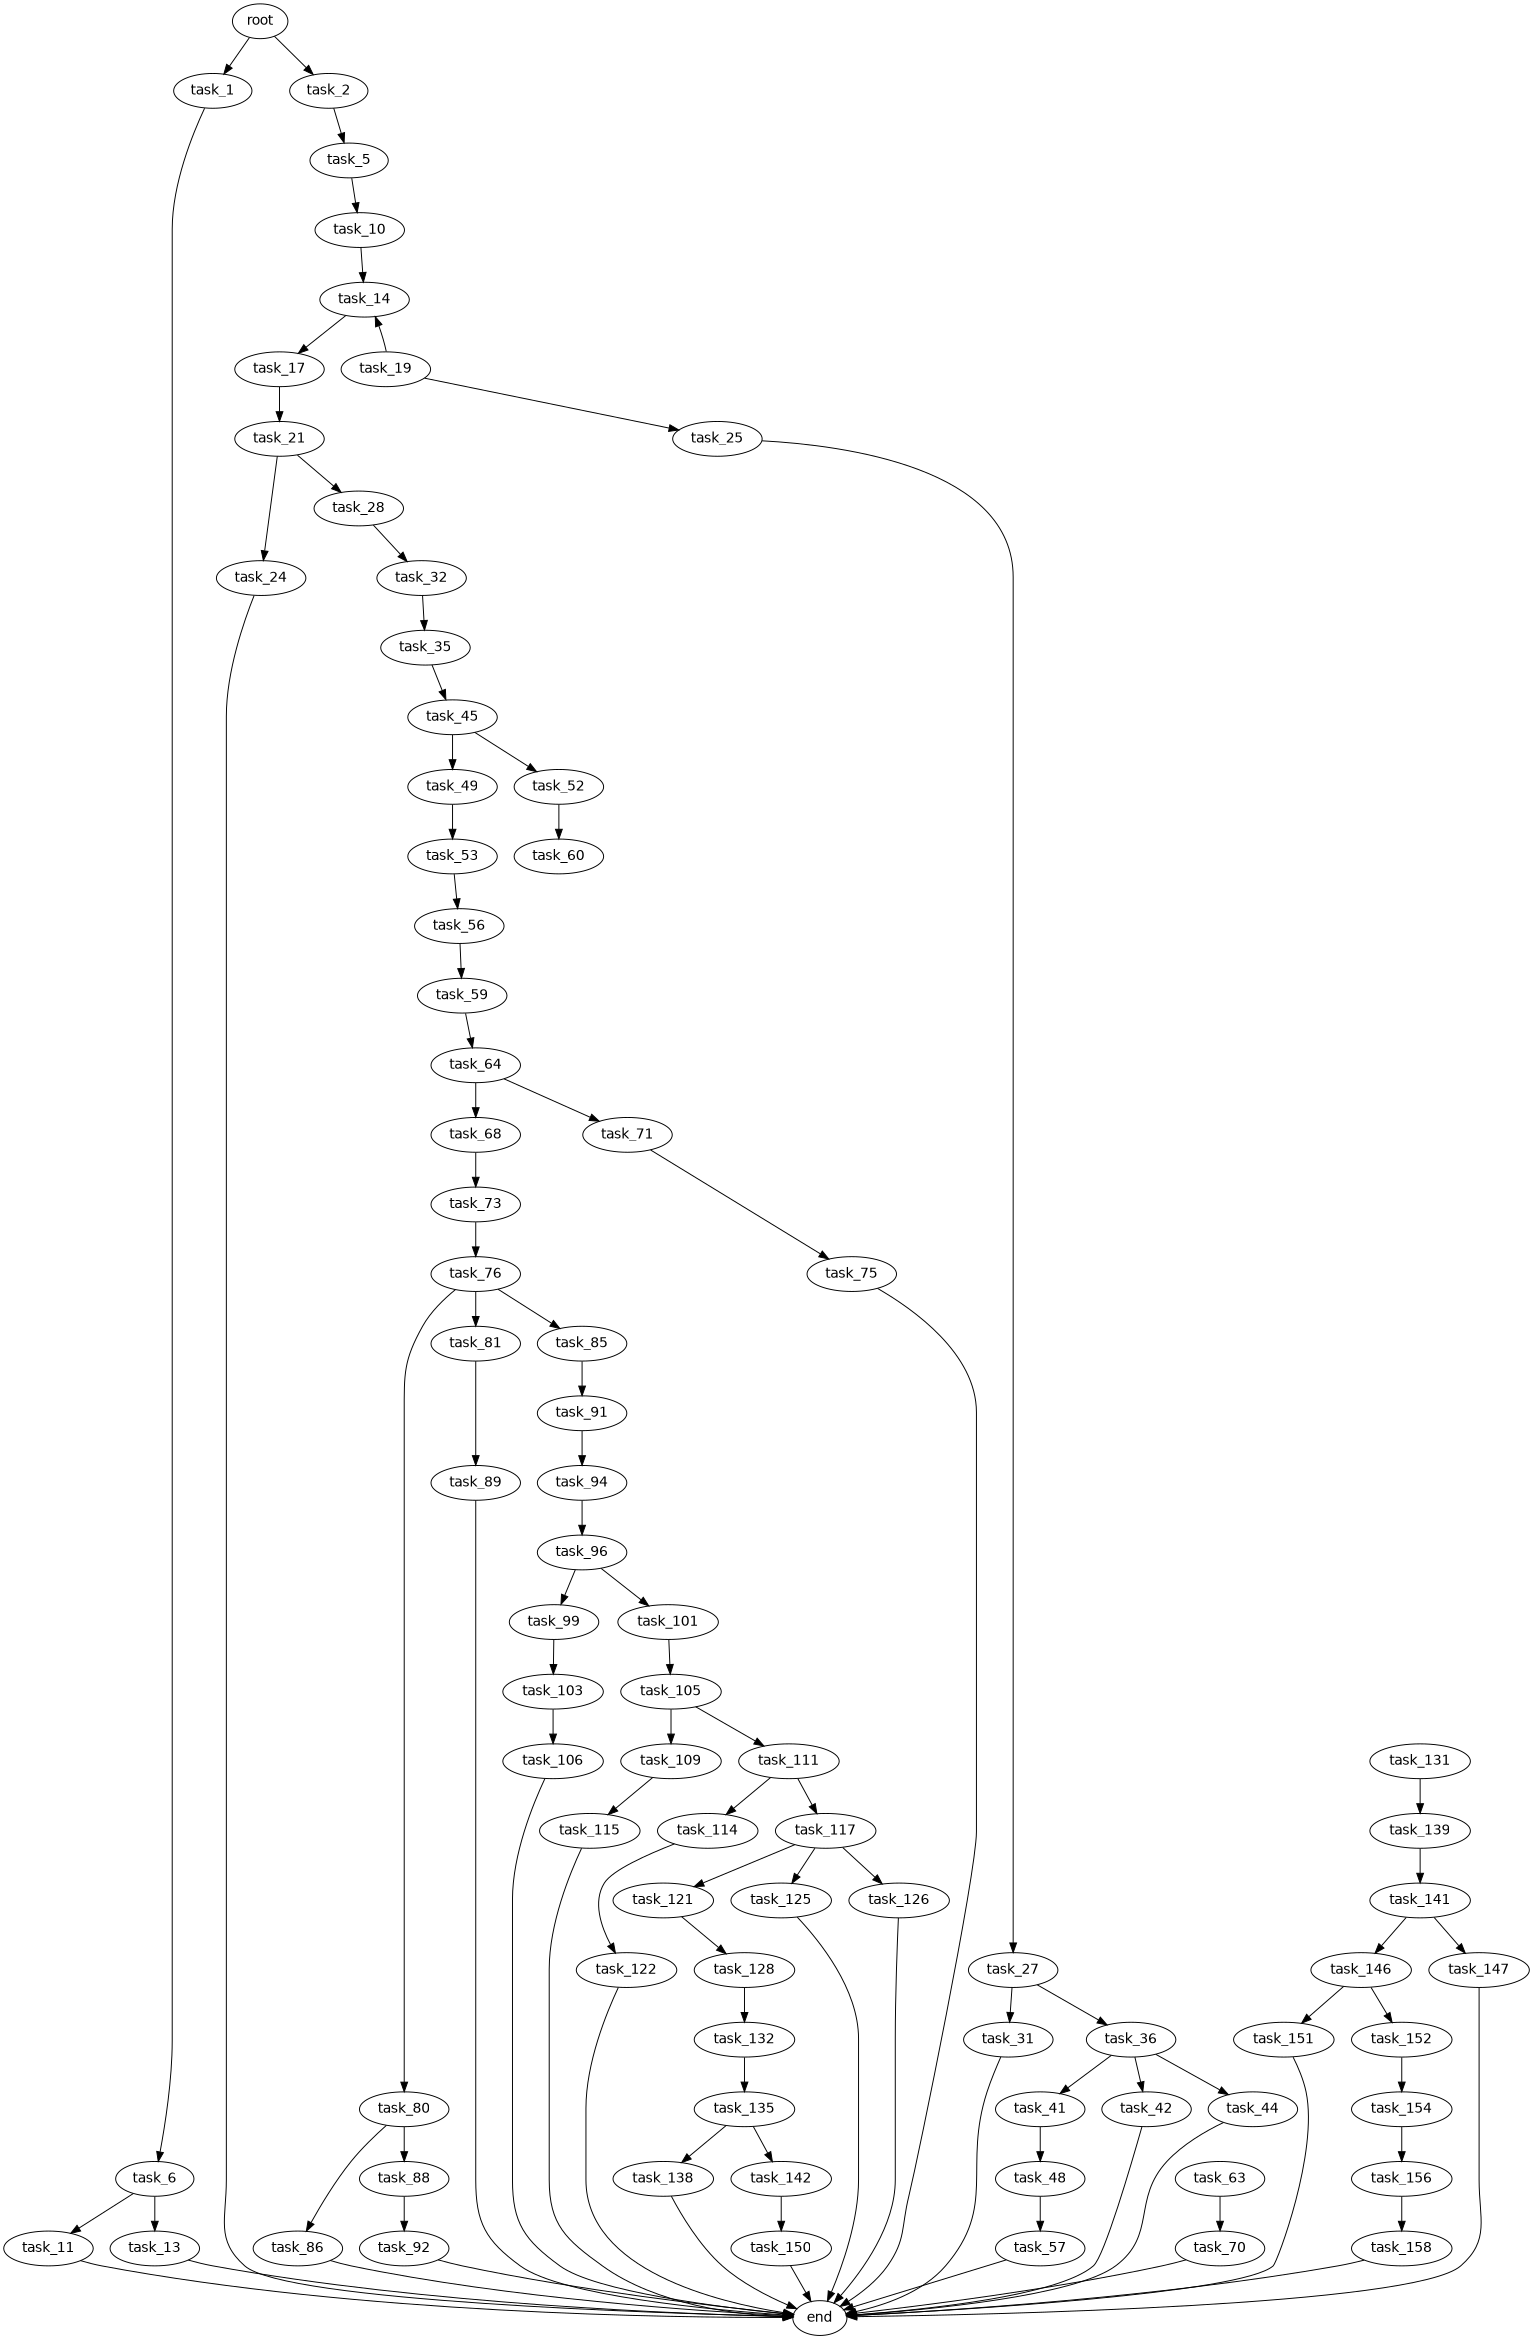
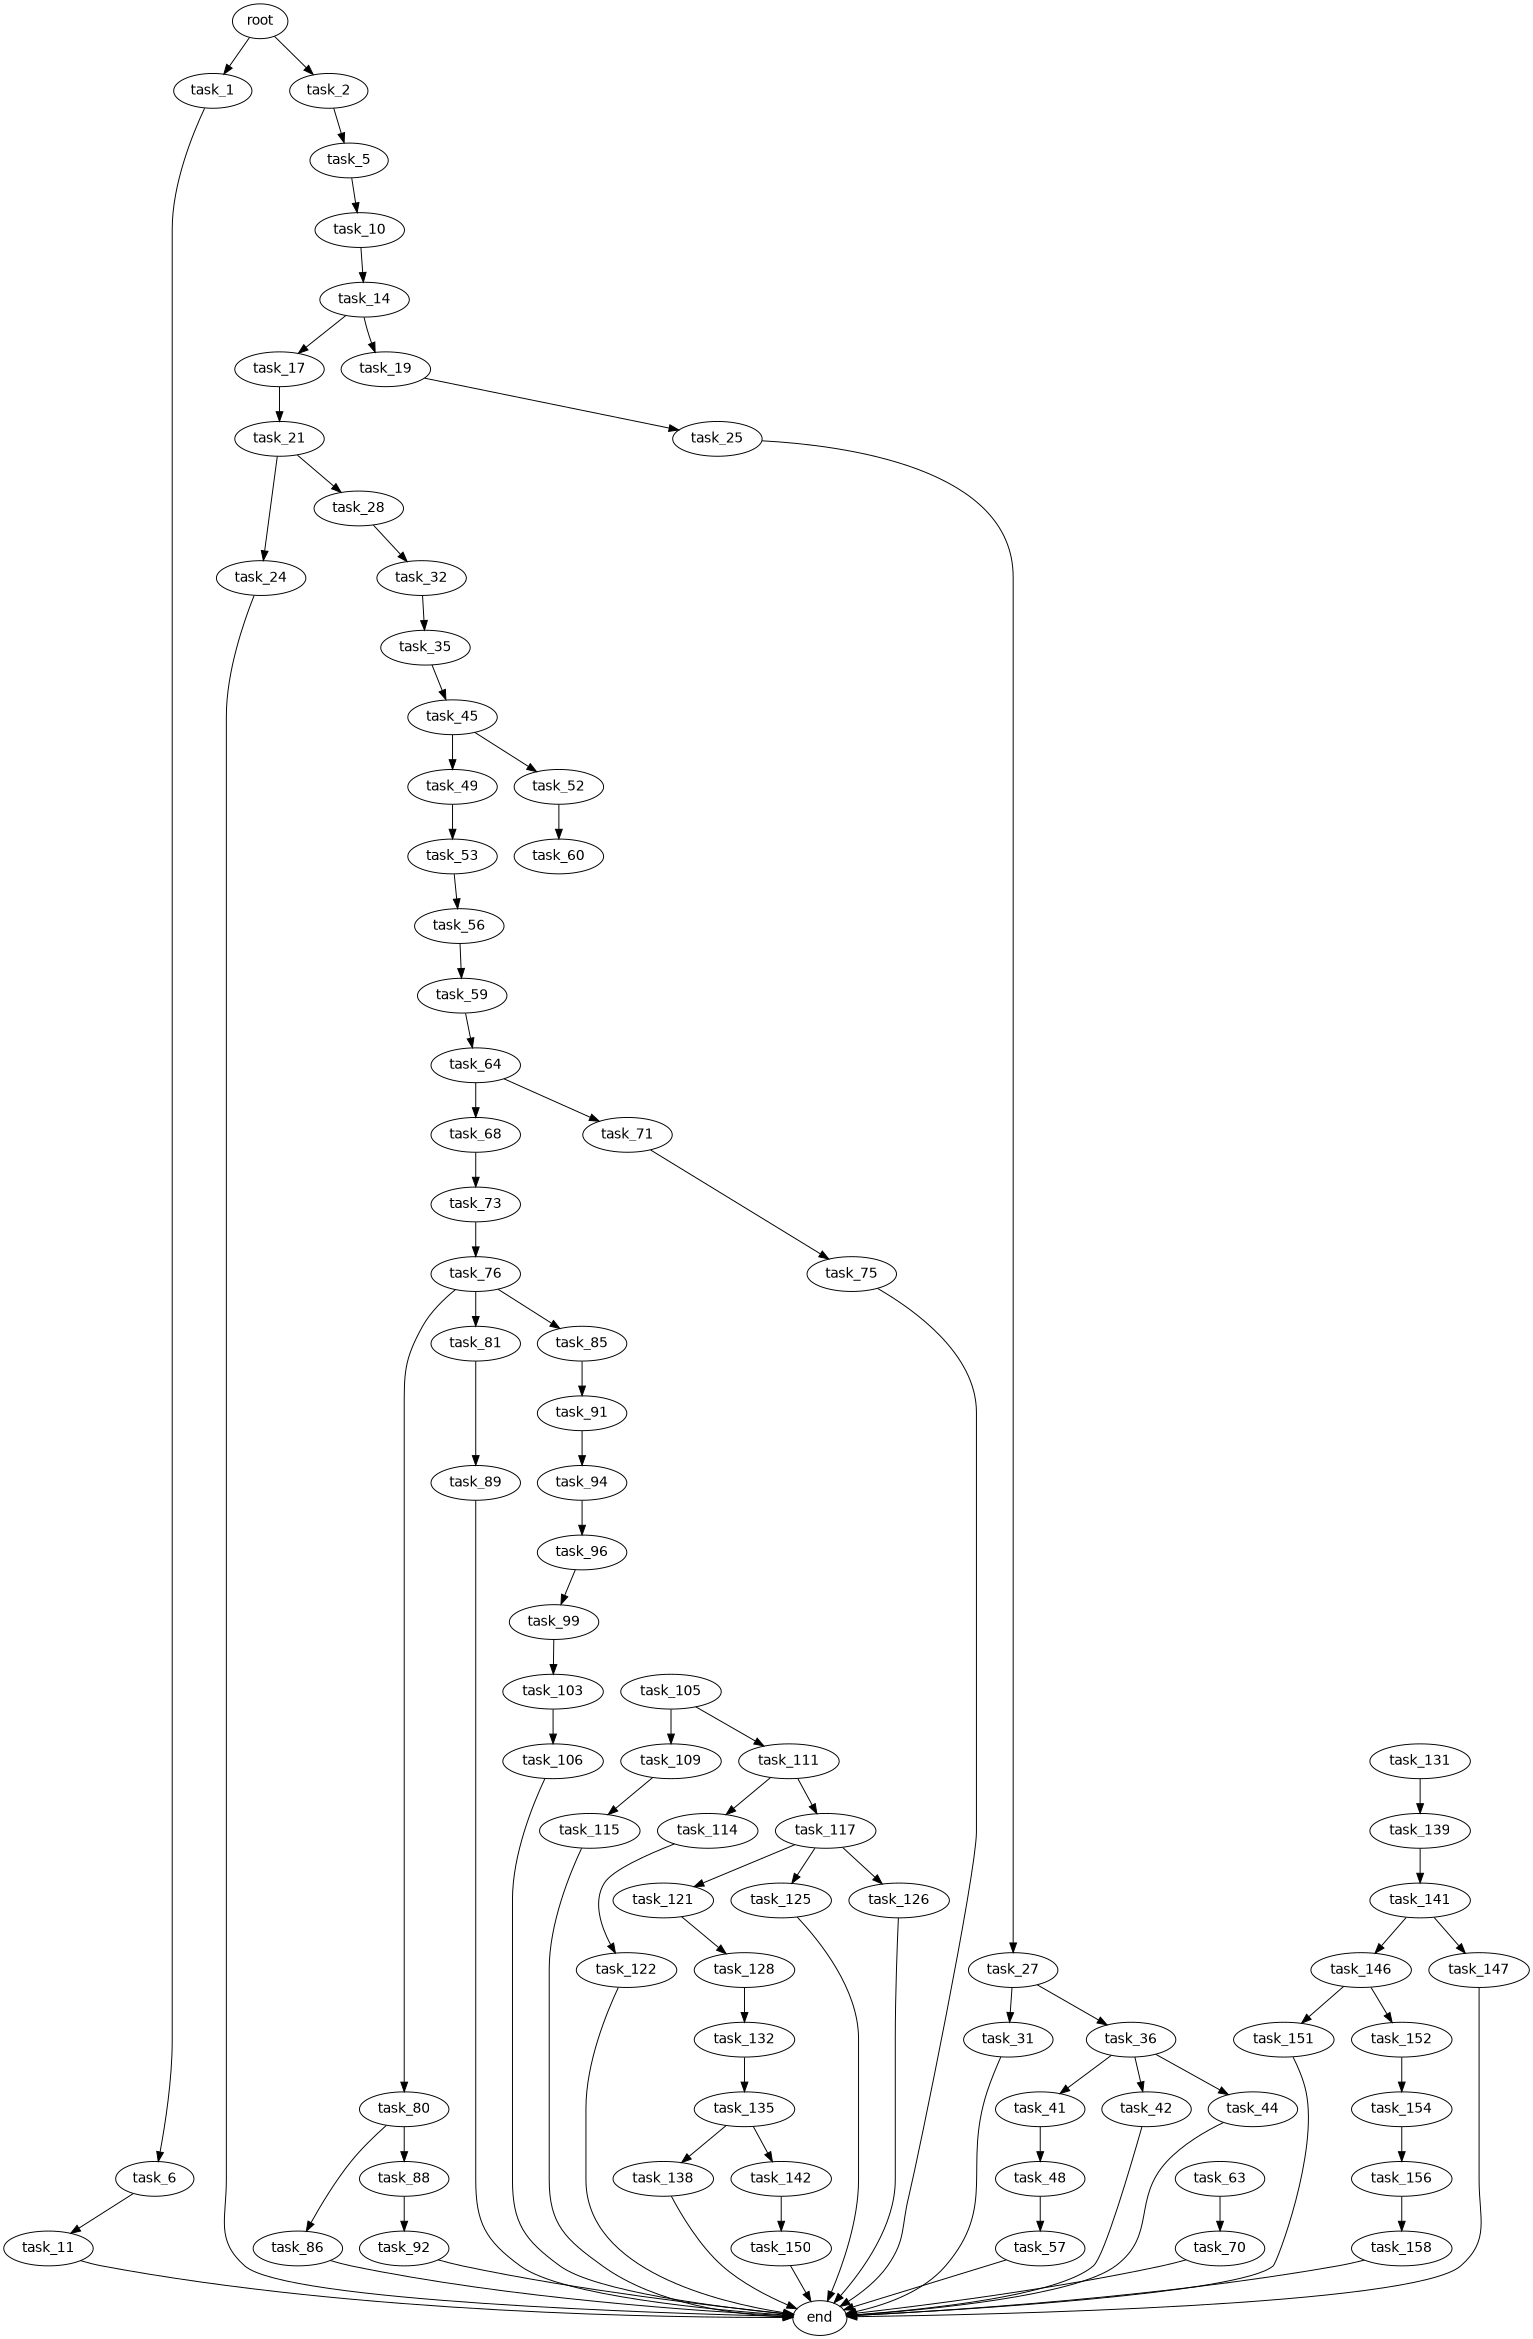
(383, 339) -> (367, 330)
(668, 1622) -> none
(155, 2248) -> none
